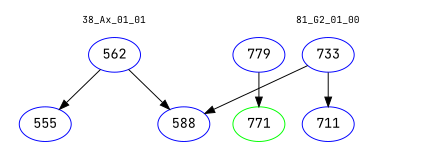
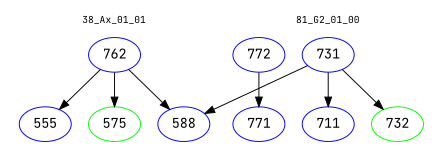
(115, 55) -> (115, 55)
(259, 55) -> (259, 55)
(328, 55) -> (328, 55)
none -> (115, 124)
(259, 124) -> (259, 124)
none -> (398, 124)
